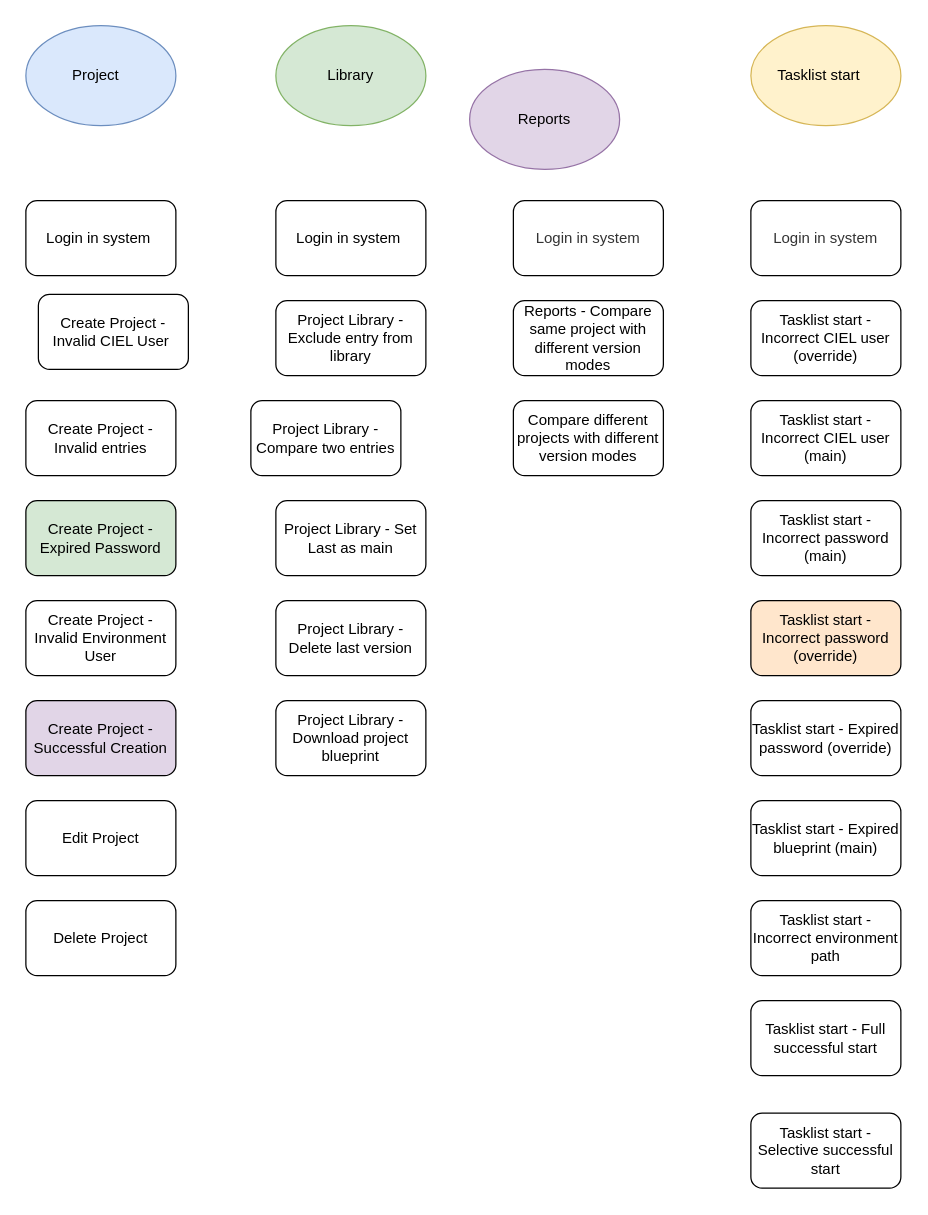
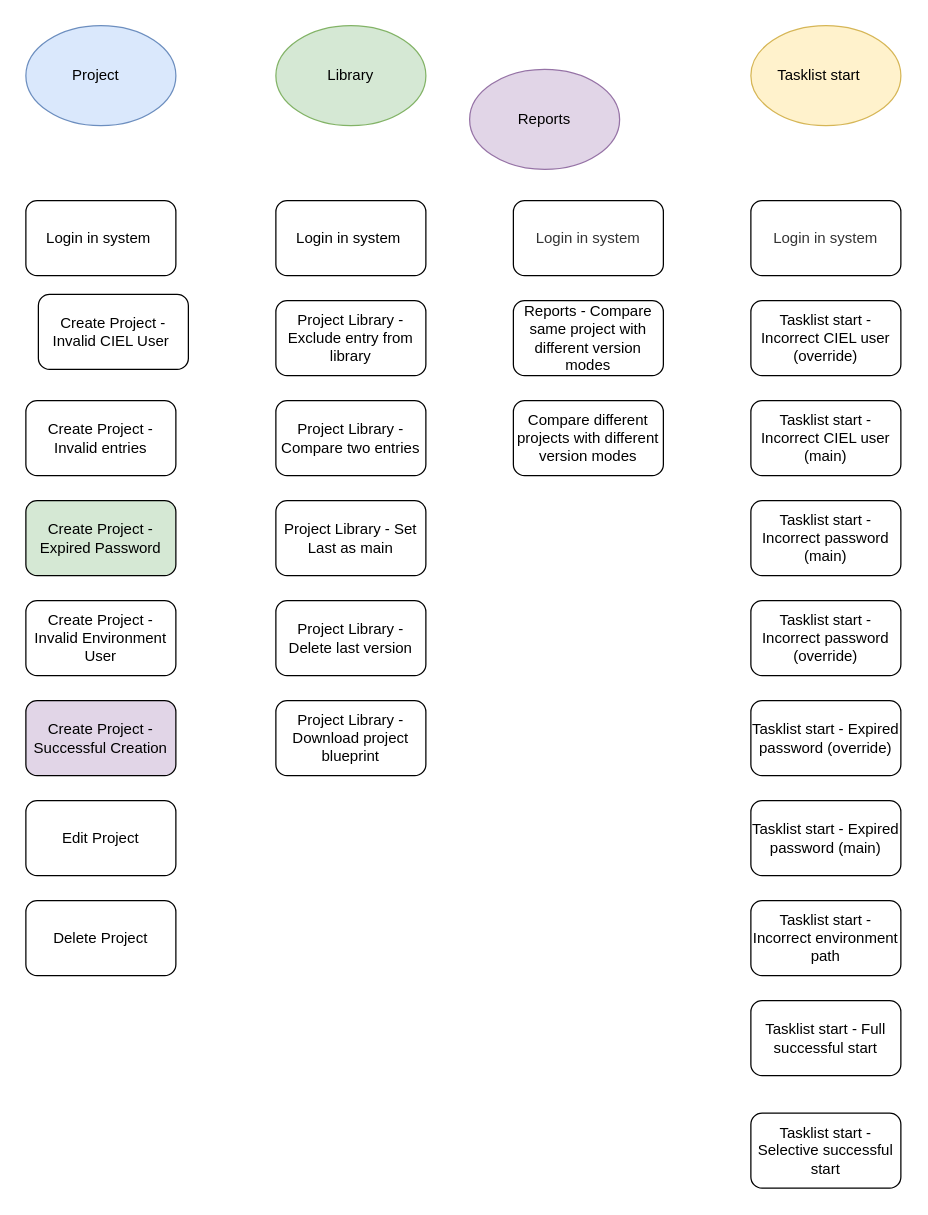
(326, 438) -> (351, 438)
(826, 638) -> (826, 638)
(826, 838) -> (826, 838)
